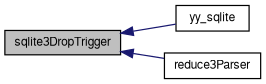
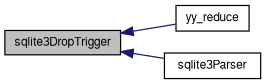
(213, 18) -> (213, 18)
(213, 66) -> (213, 66)
